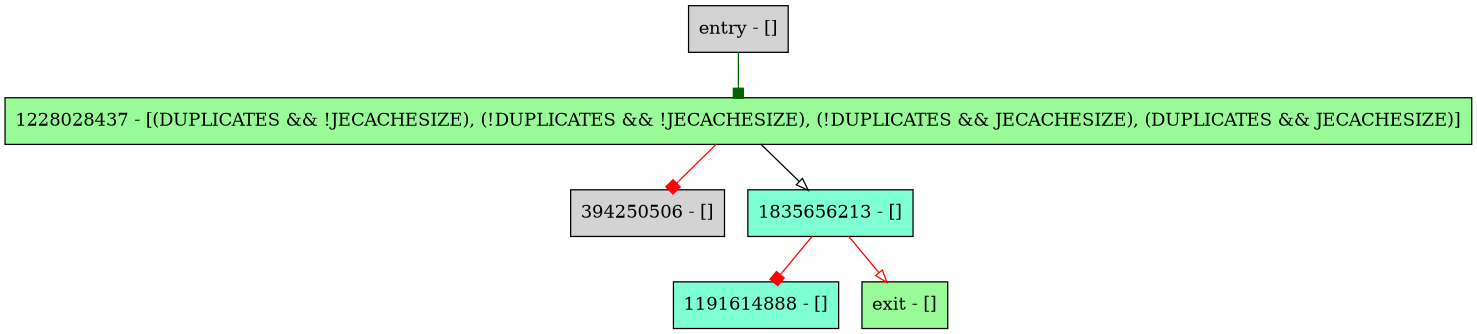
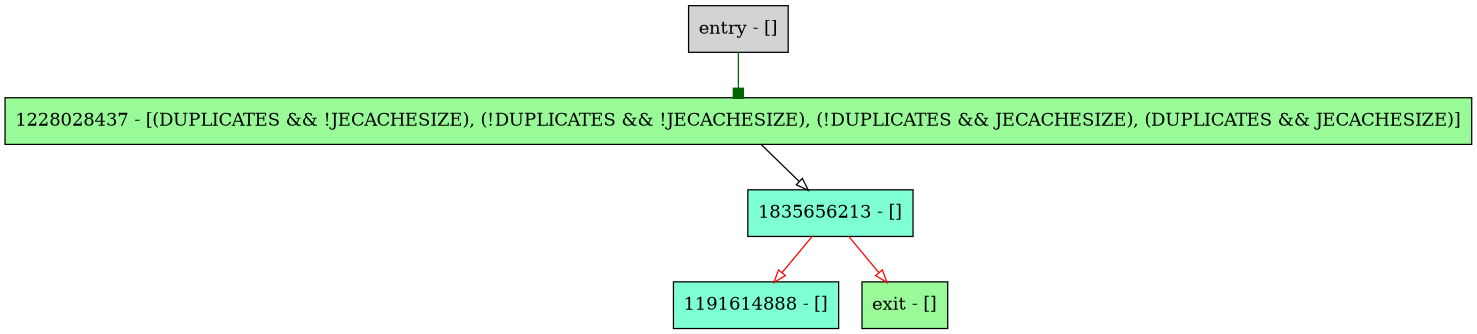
(648, 213) -> none
(797, 254) -> (797, 254)
